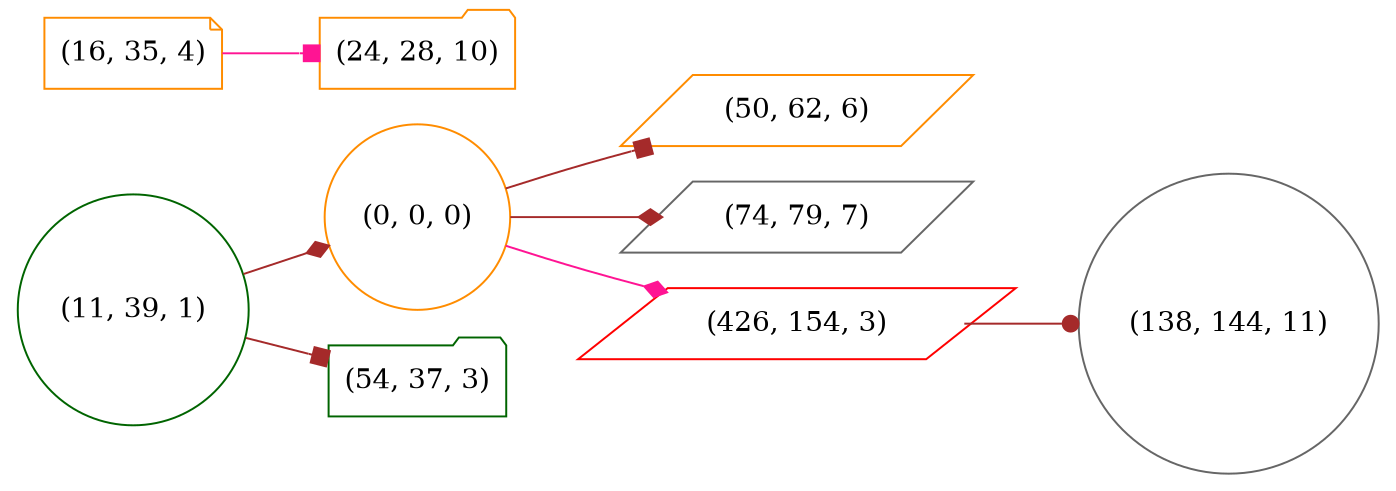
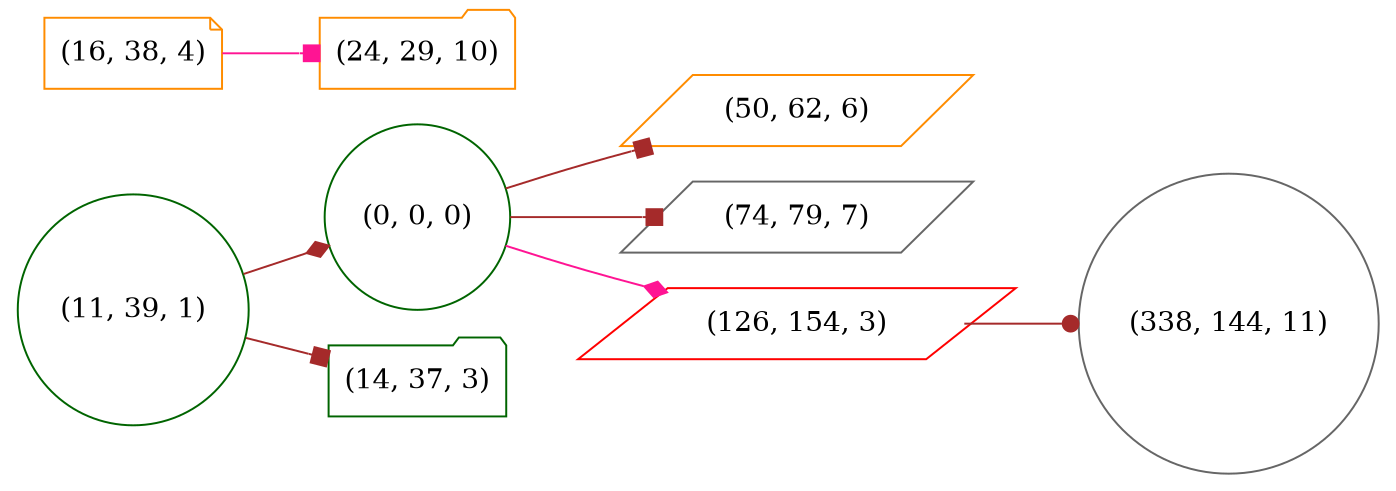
(133, 53) -> (133, 53)
(417, 53) -> (417, 53)
(417, 217) -> (417, 217)
(576, 217) -> (576, 217)
(797, 324) -> (797, 324)
(1229, 324) -> (1229, 324)
(417, 381) -> (417, 381)
